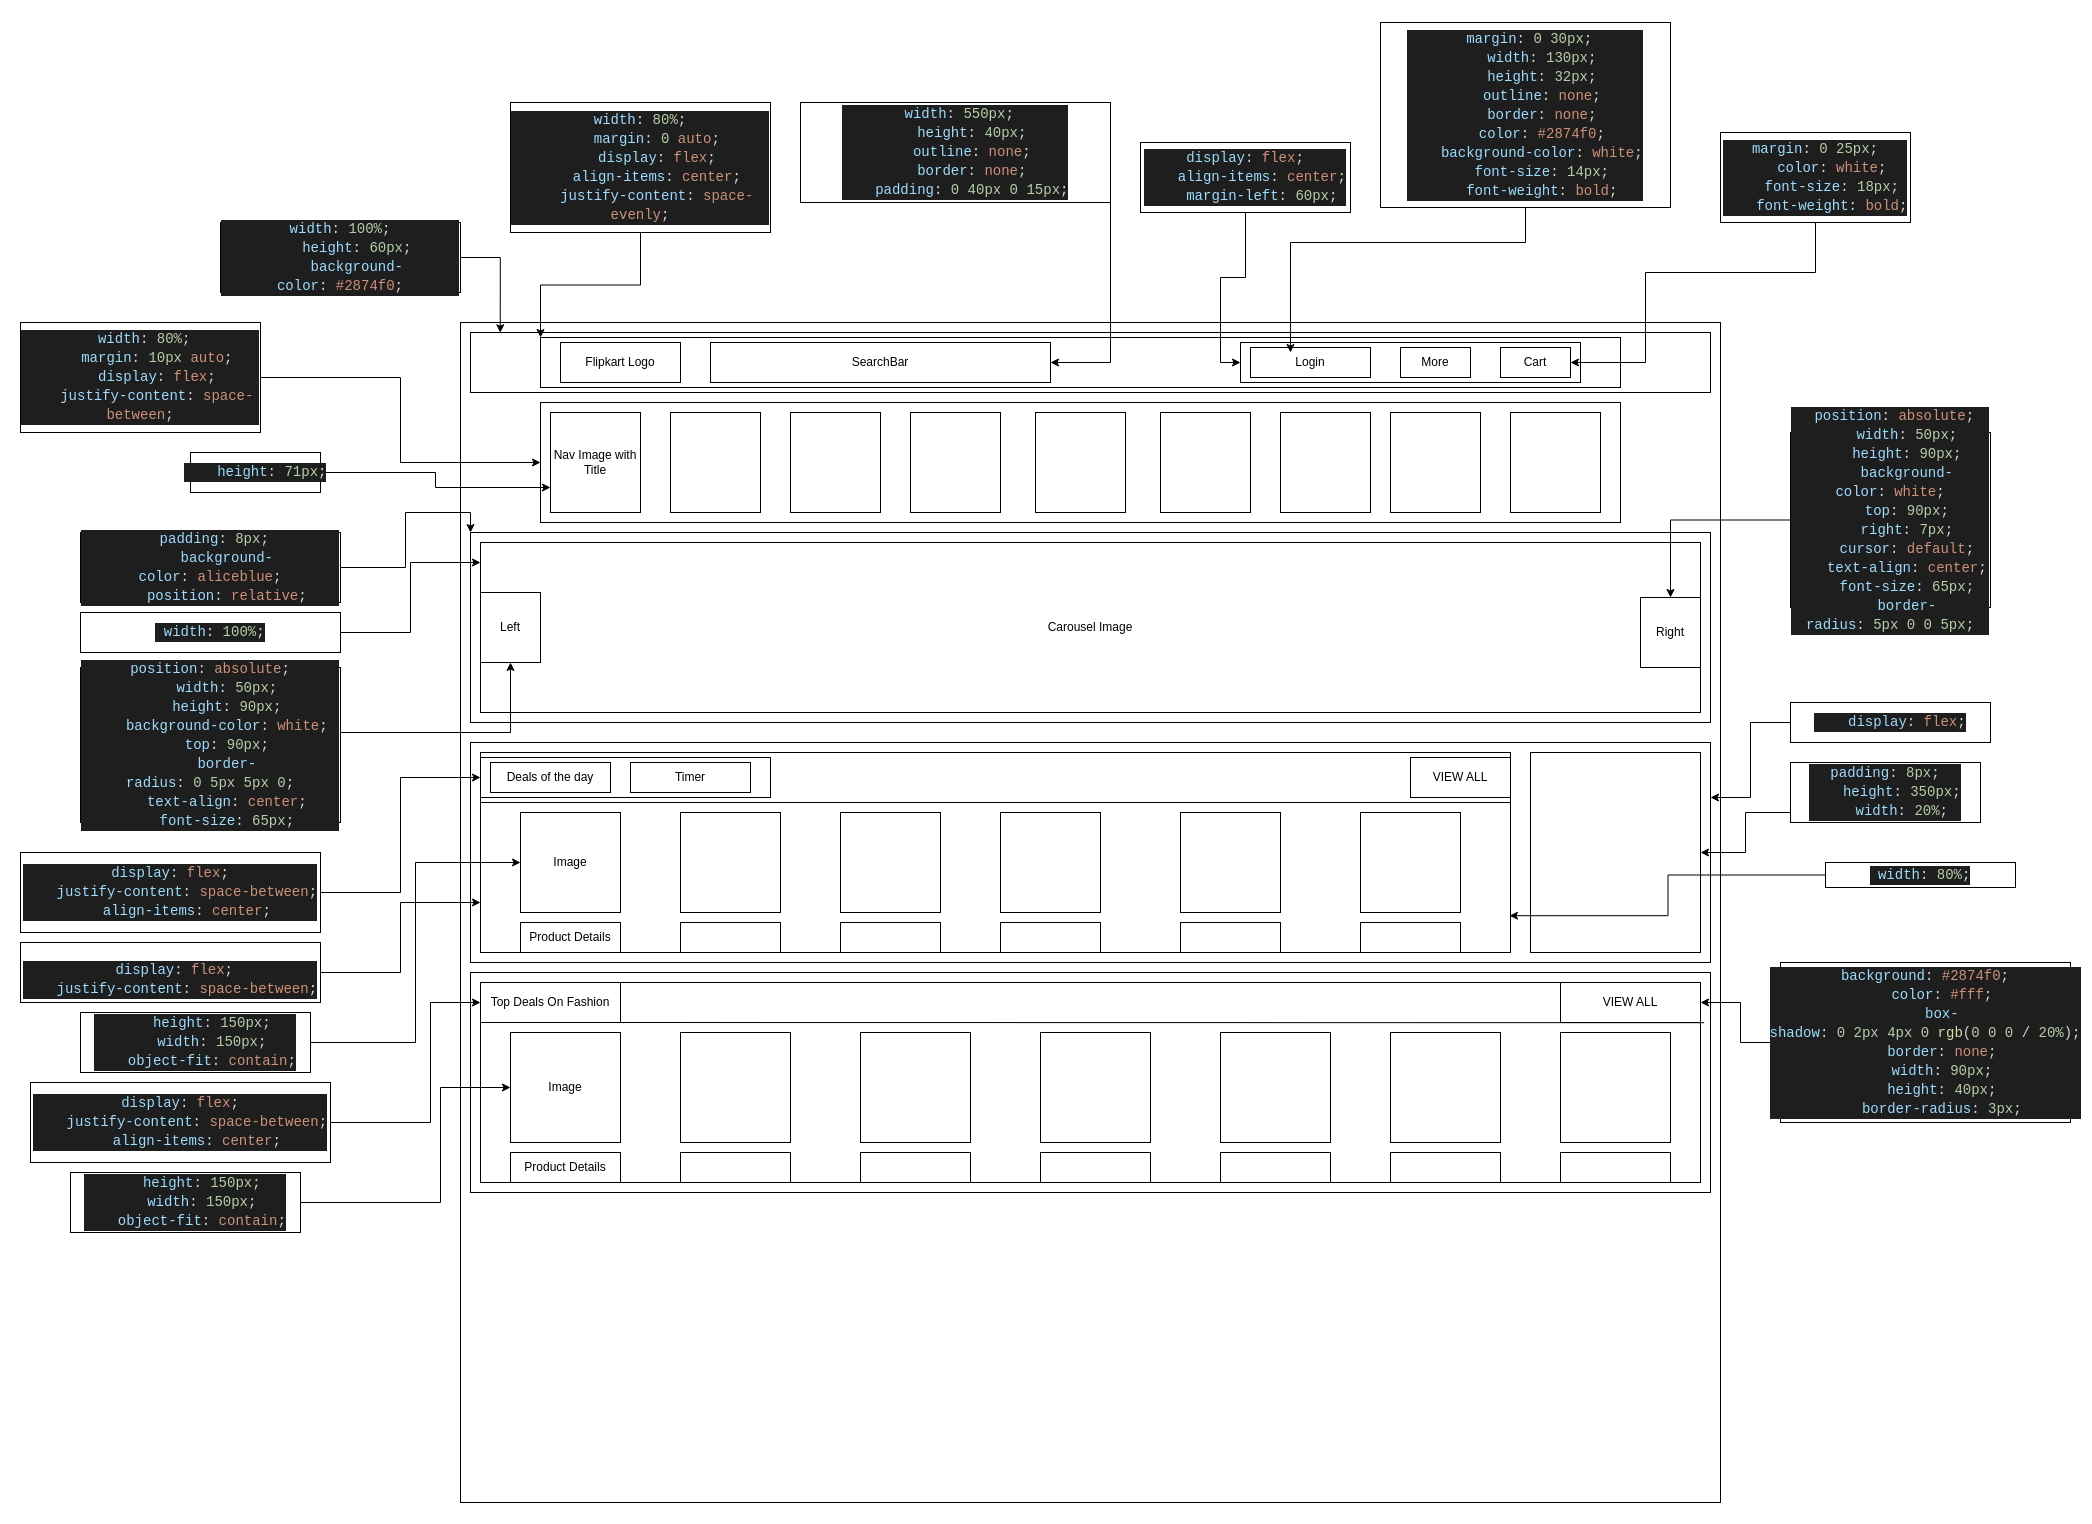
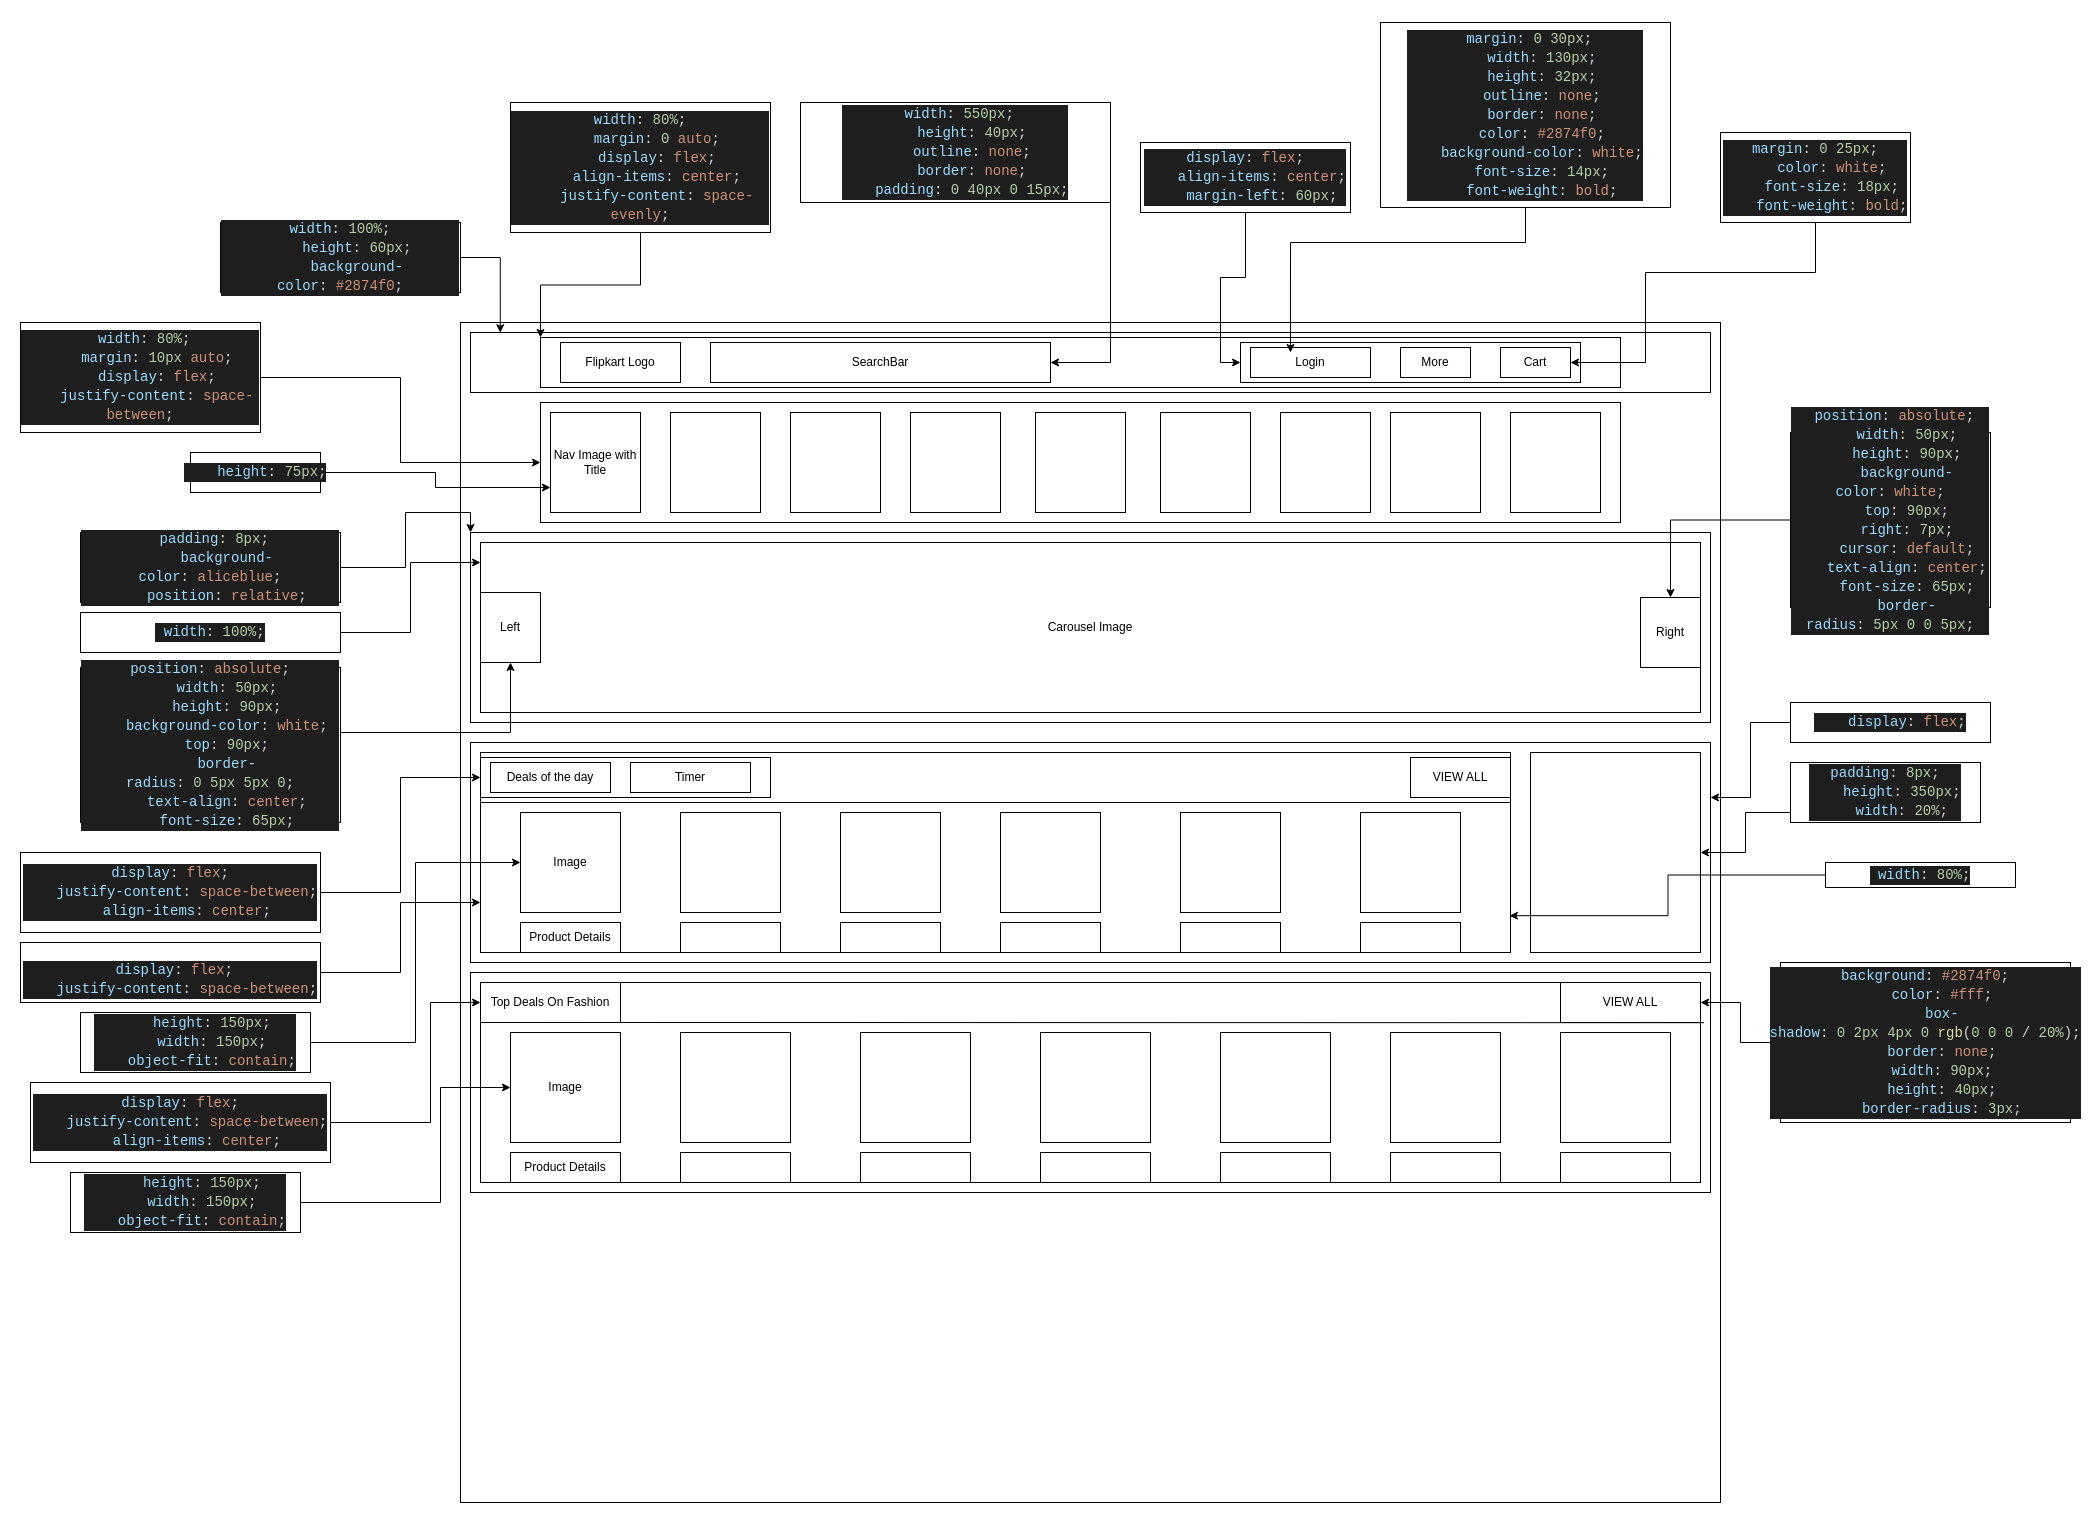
(256, 473) -> (256, 473)
